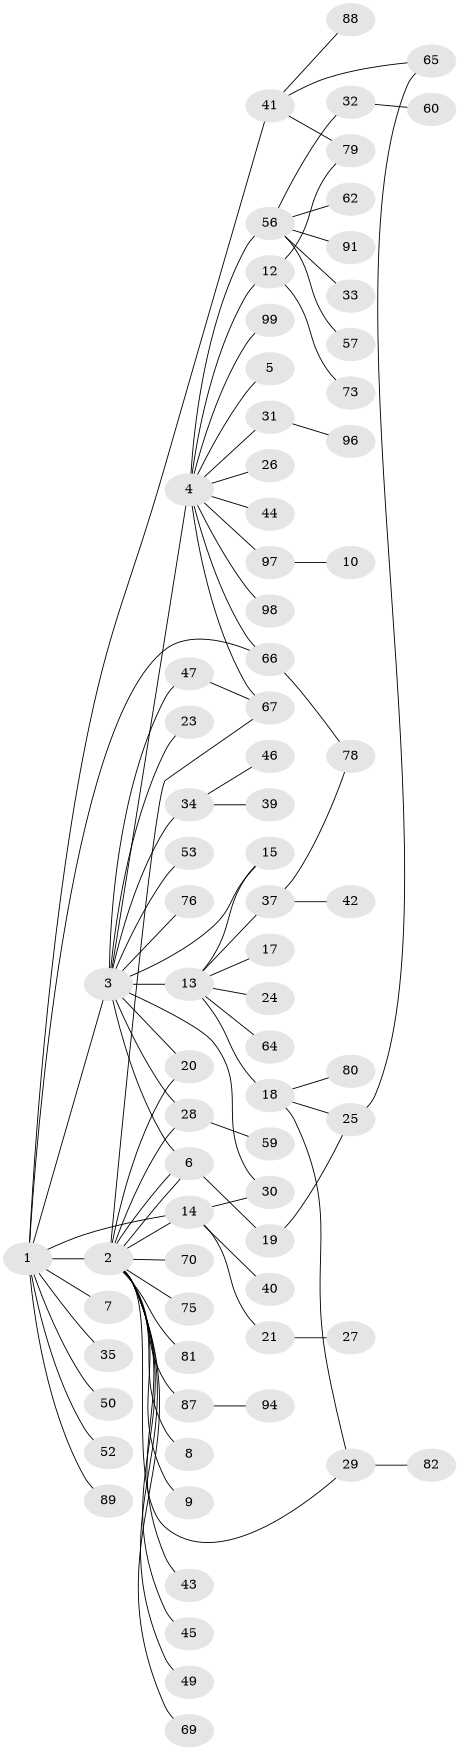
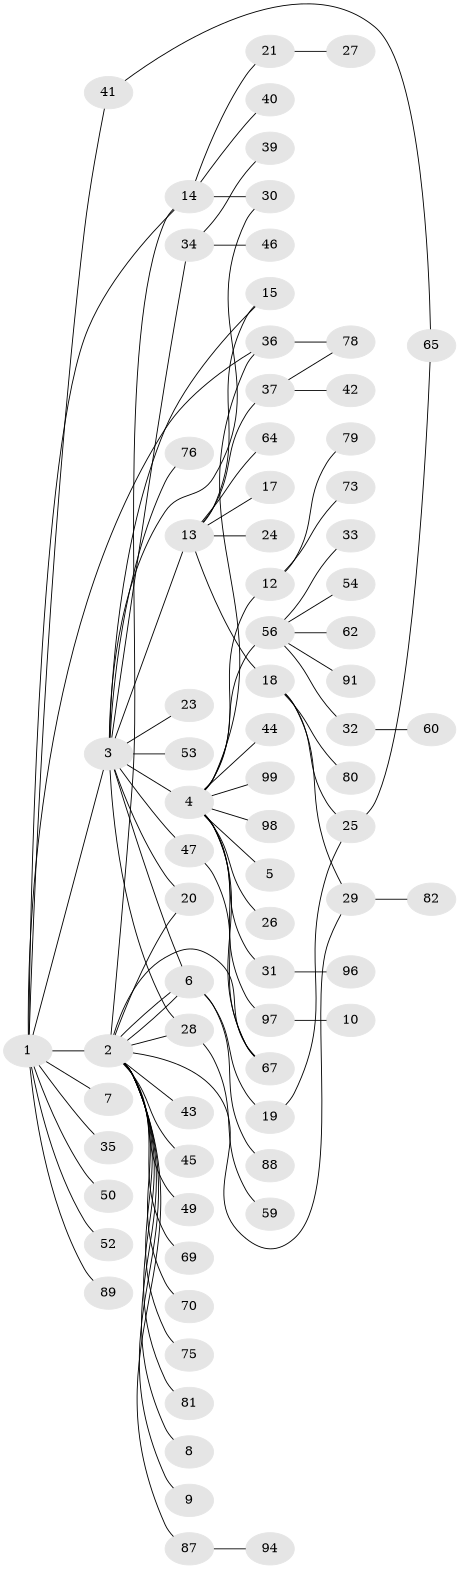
(311, 63) -> (230, 1074)
(310, 128) -> none
(351, 345) -> (351, 584)
(270, 659) -> (270, 342)
